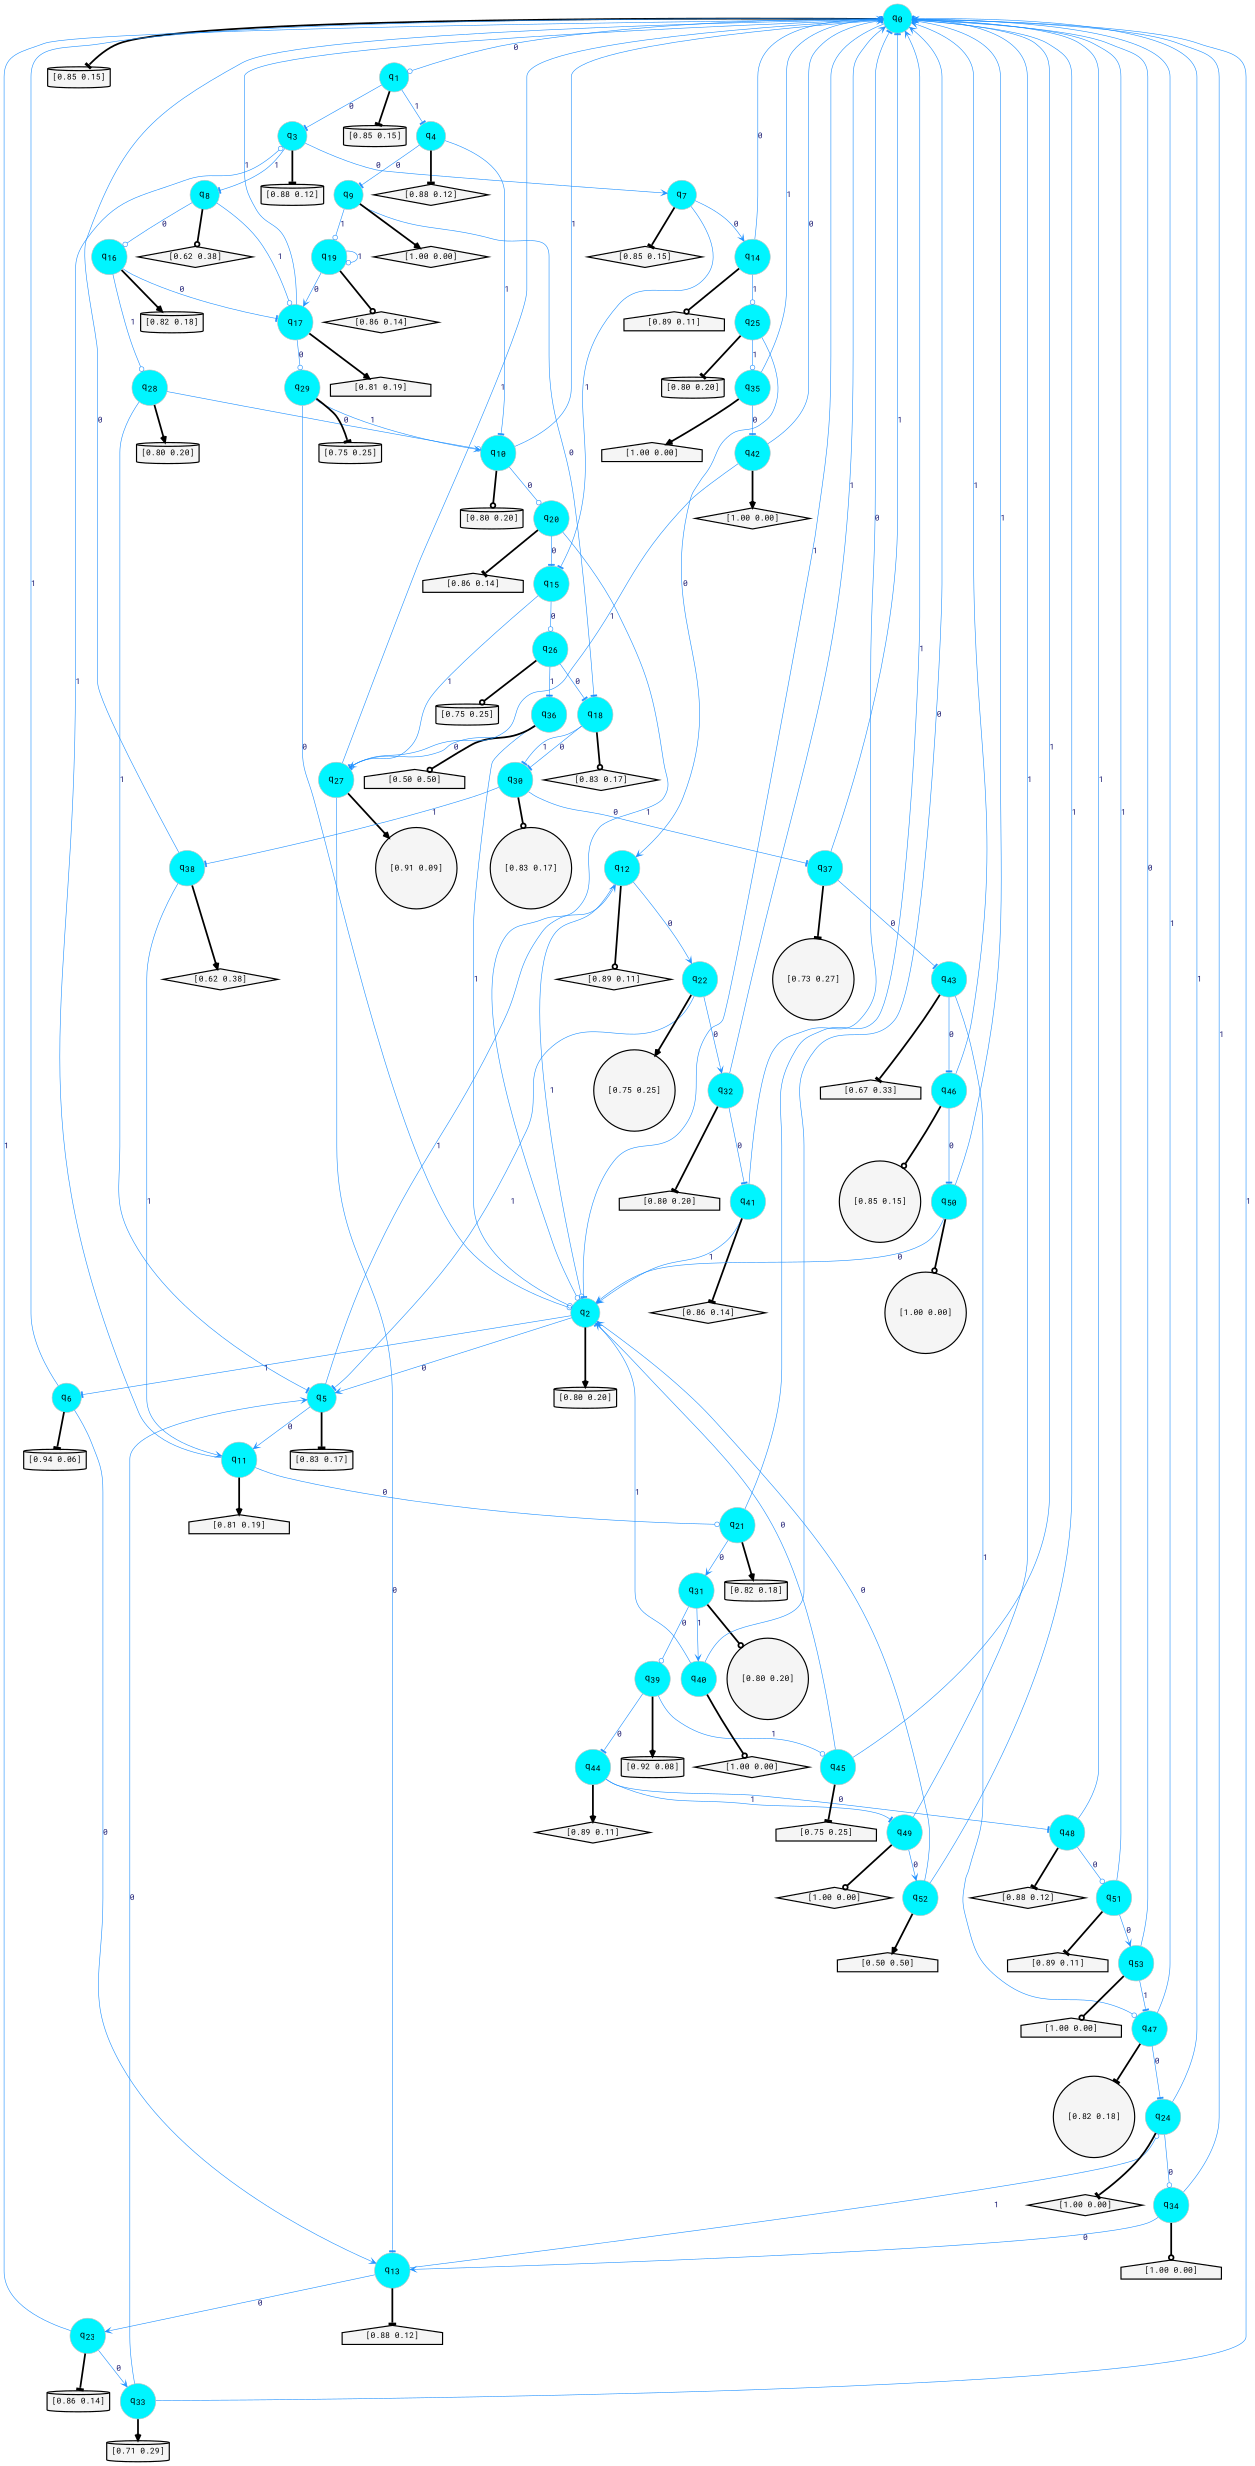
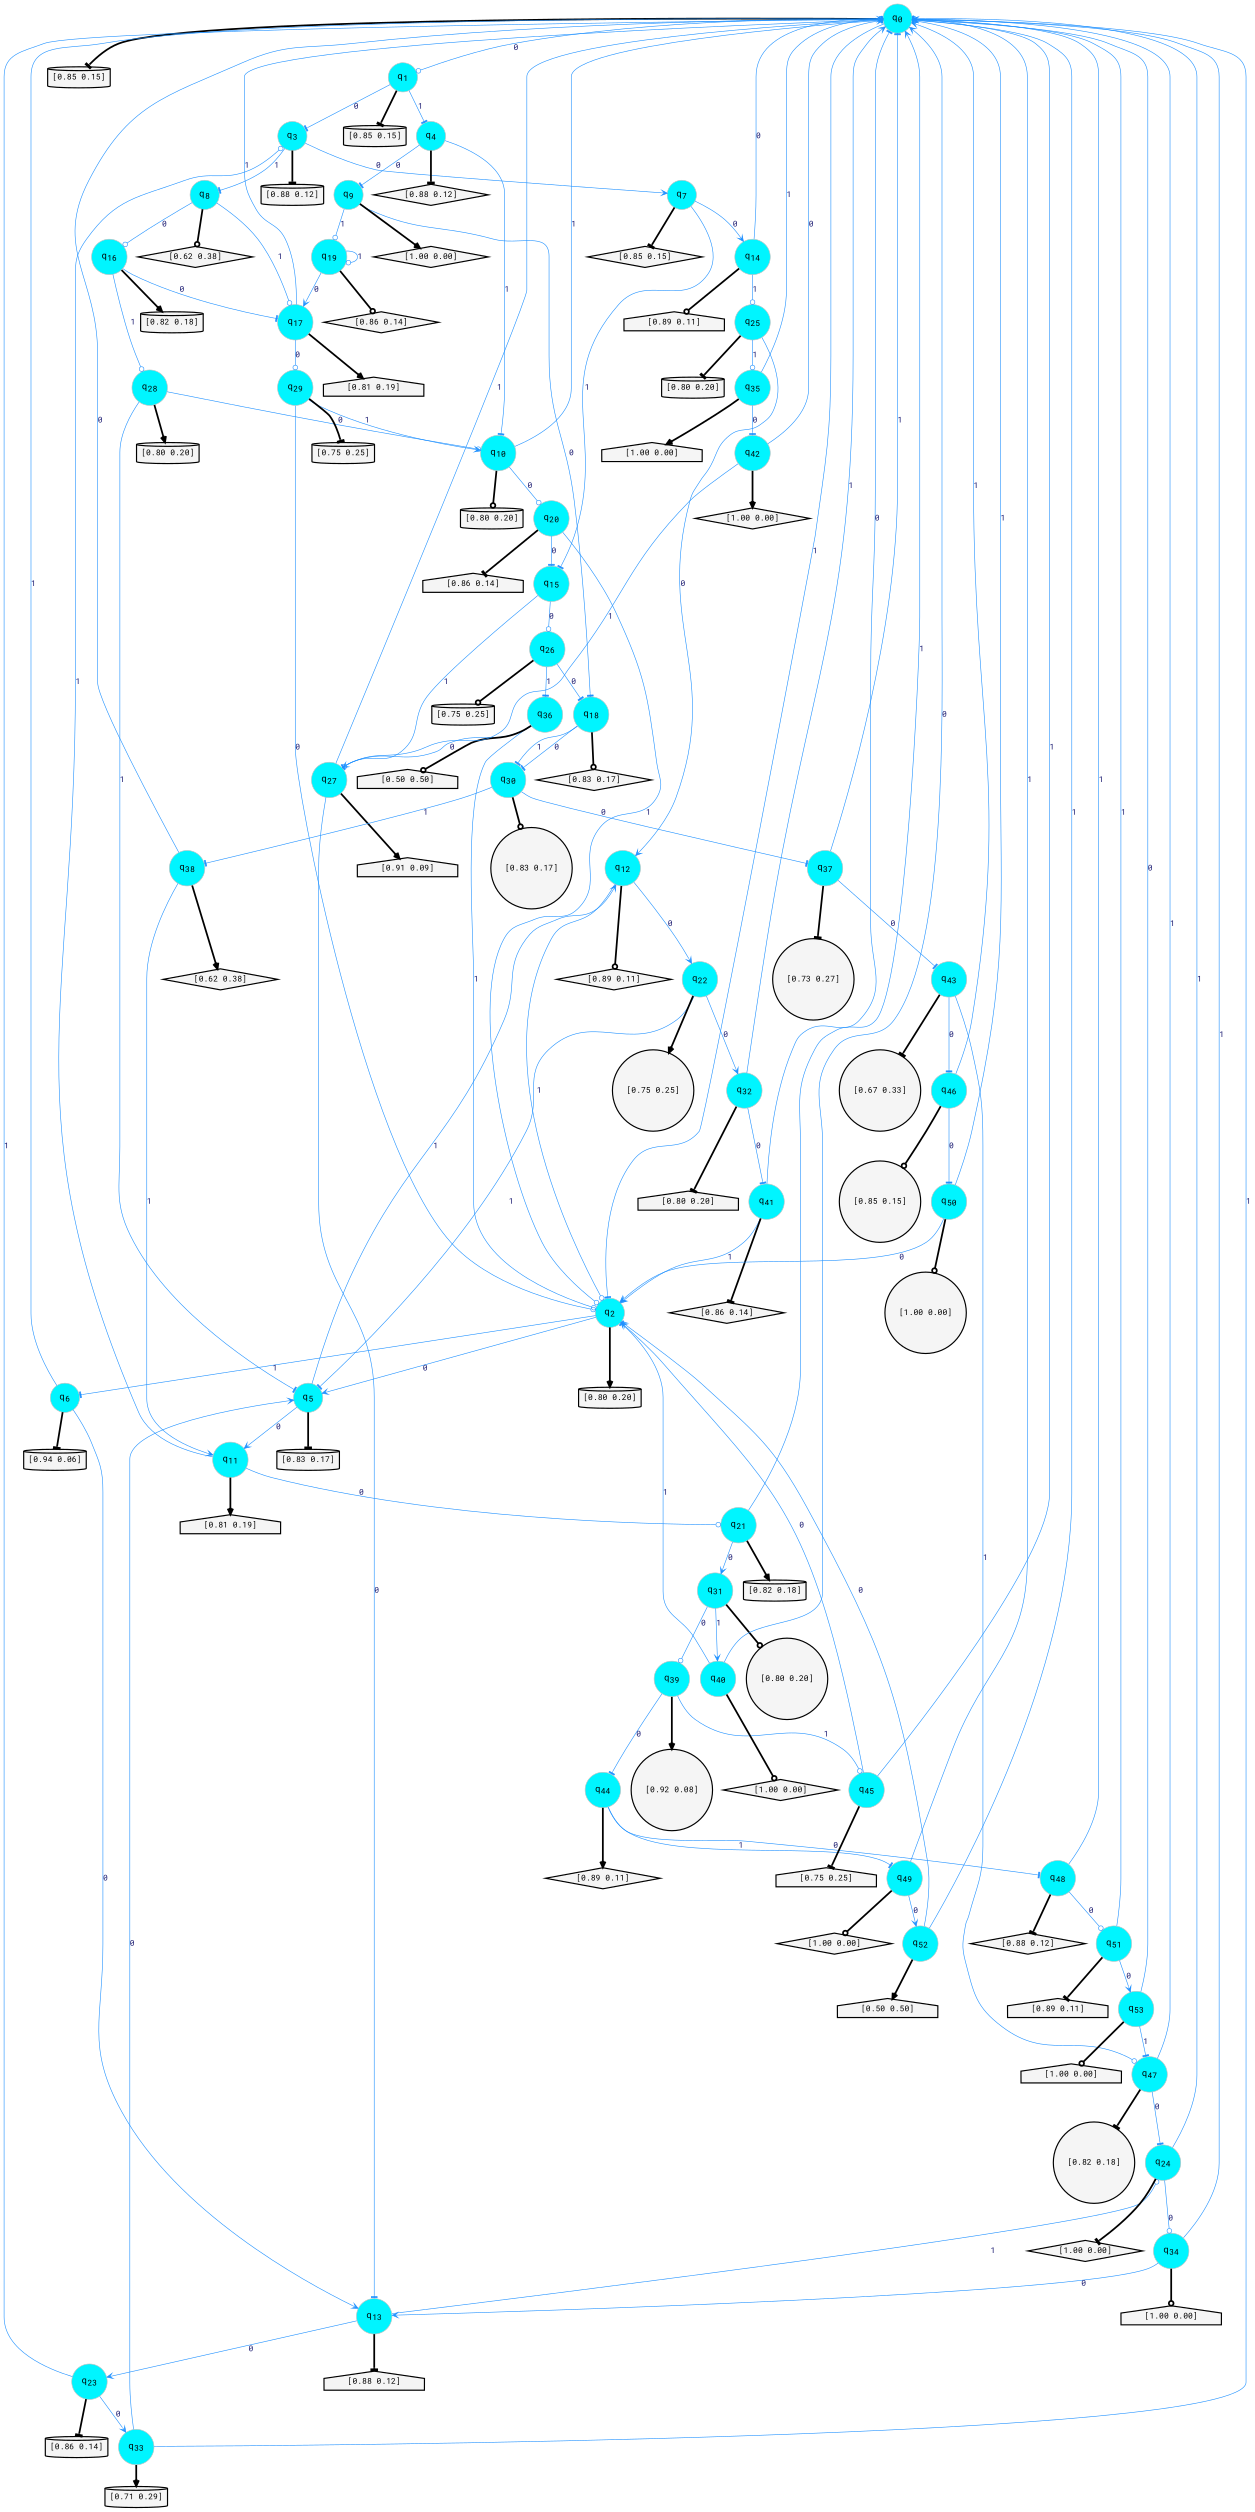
(416, 868) -> (408, 868)
(871, 1091) -> (880, 1091)
(653, 1767) -> (672, 1790)
